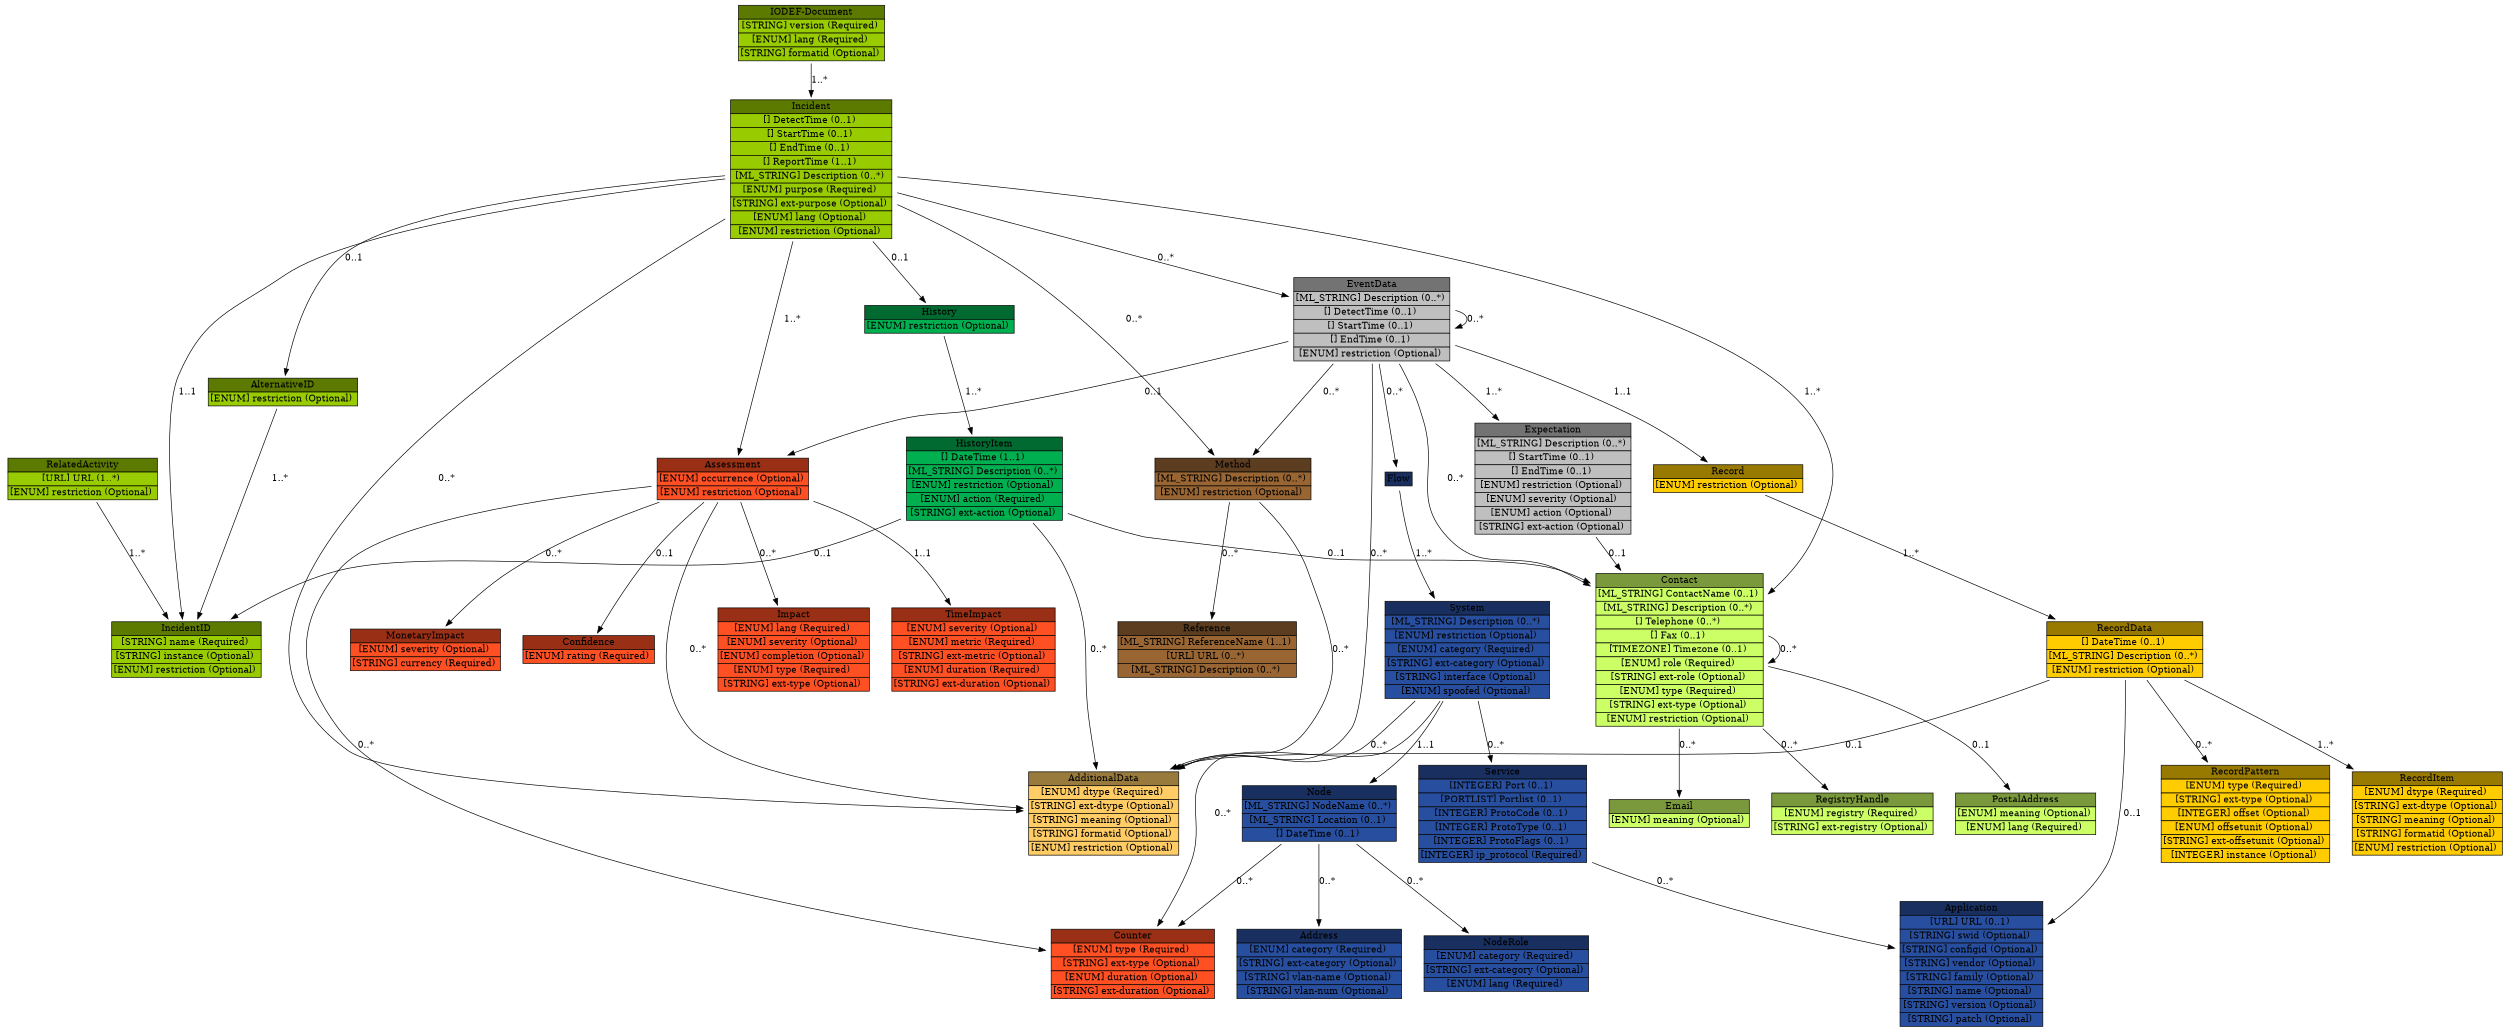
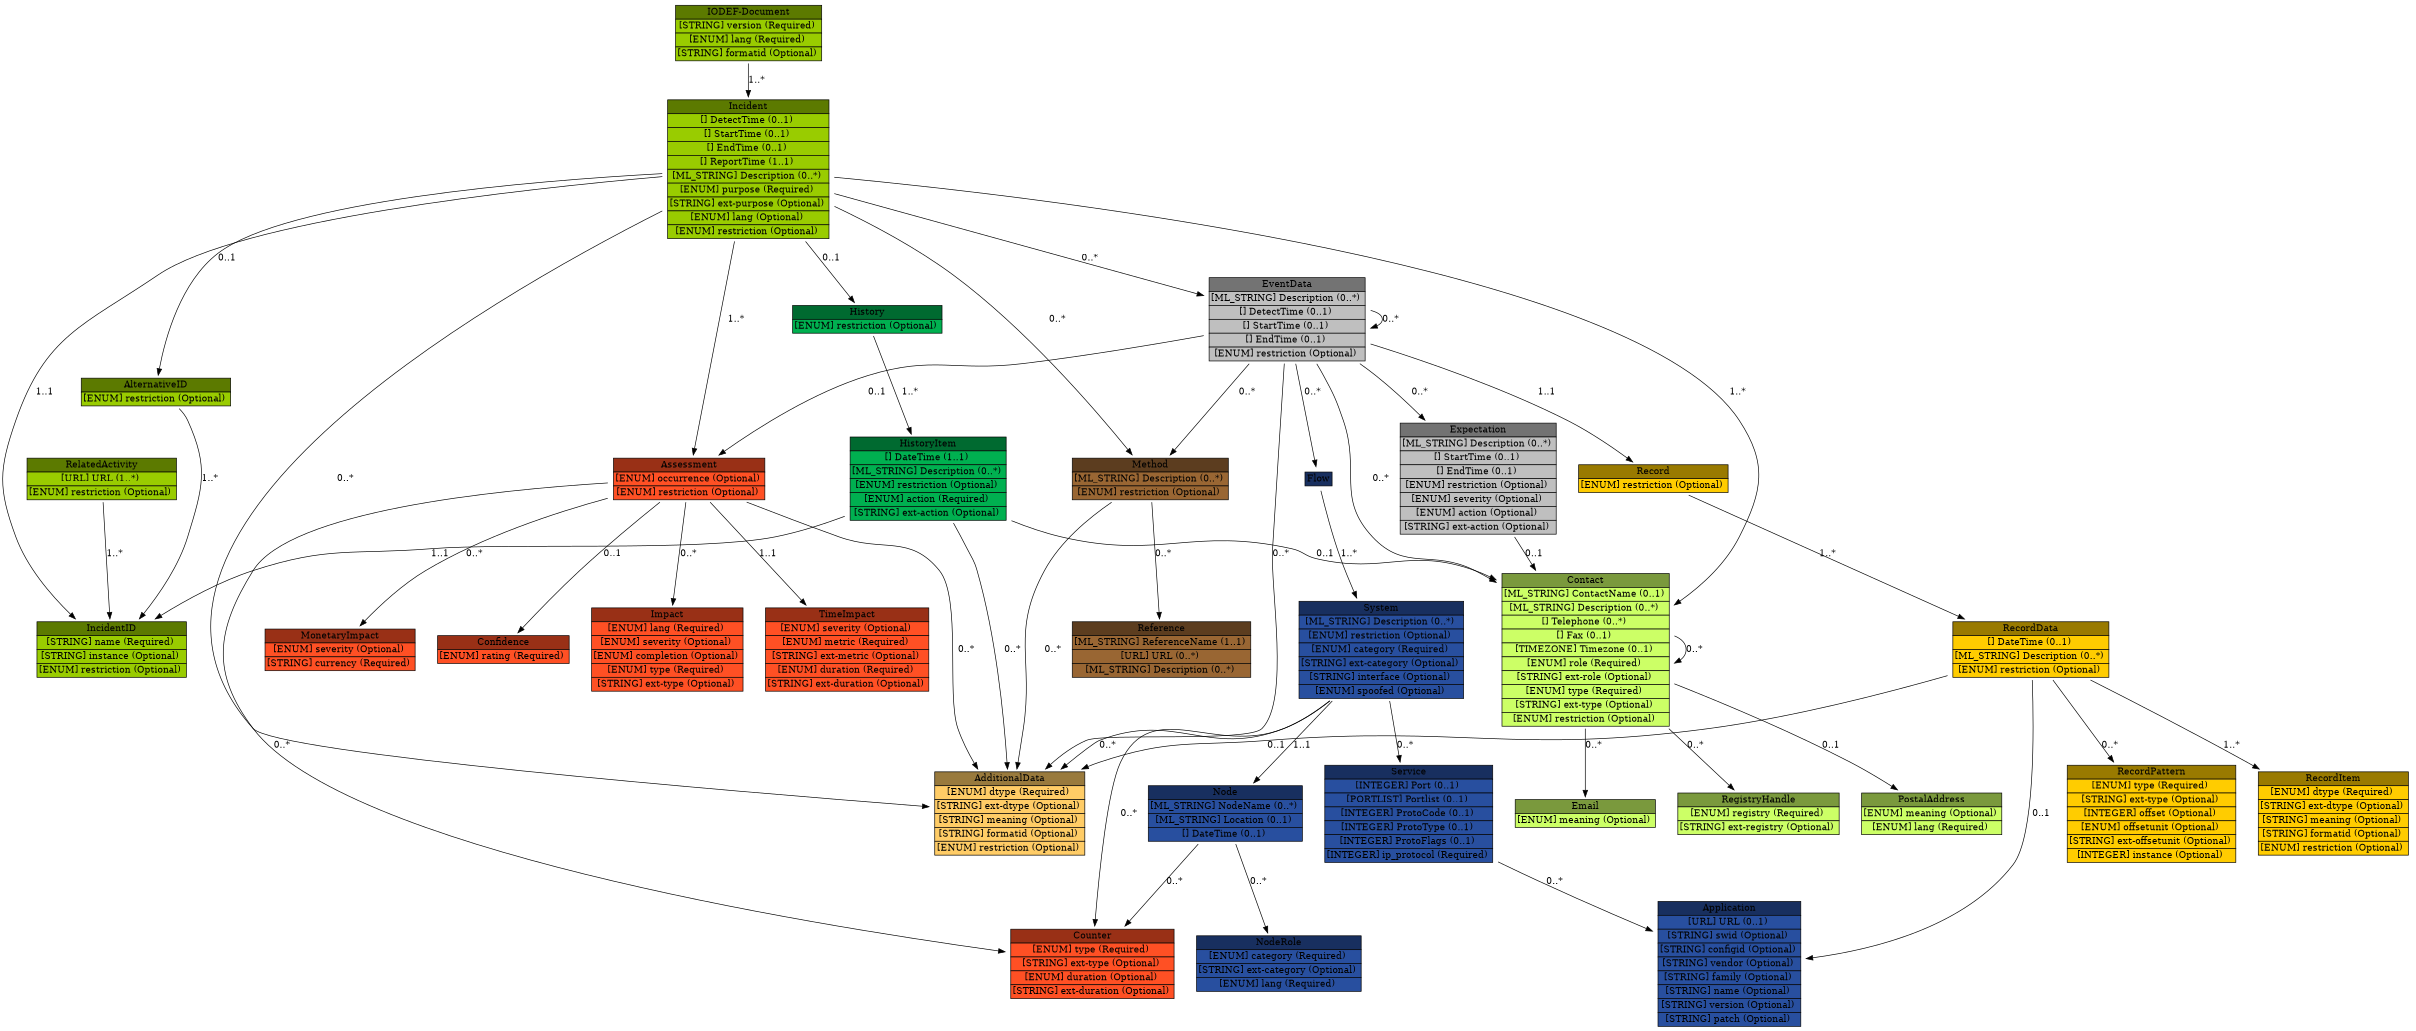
(1494, 392) -> (1420, 392)
(823, 554) -> (440, 554)
(1319, 964) -> none
